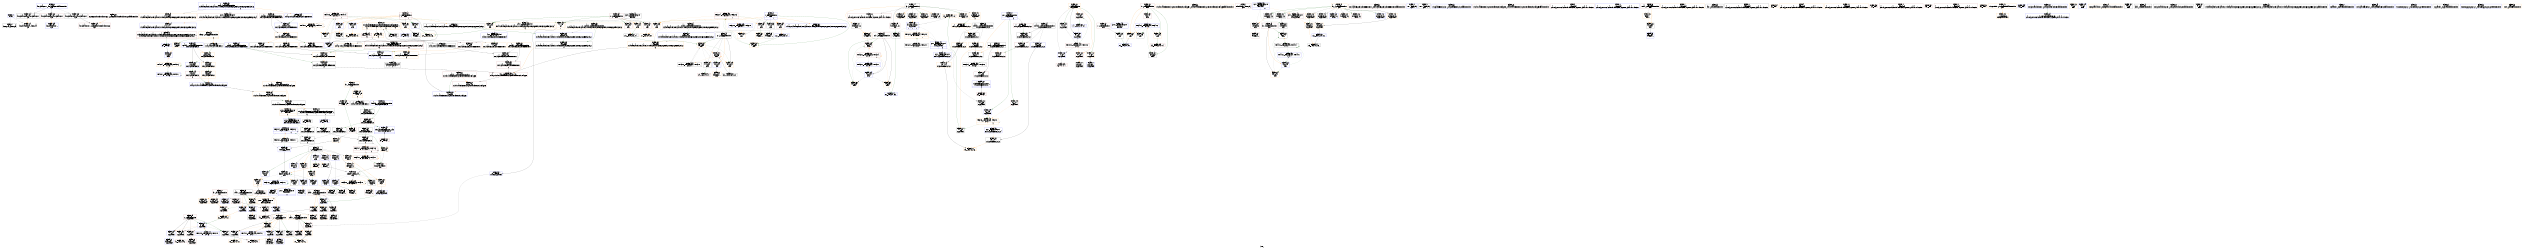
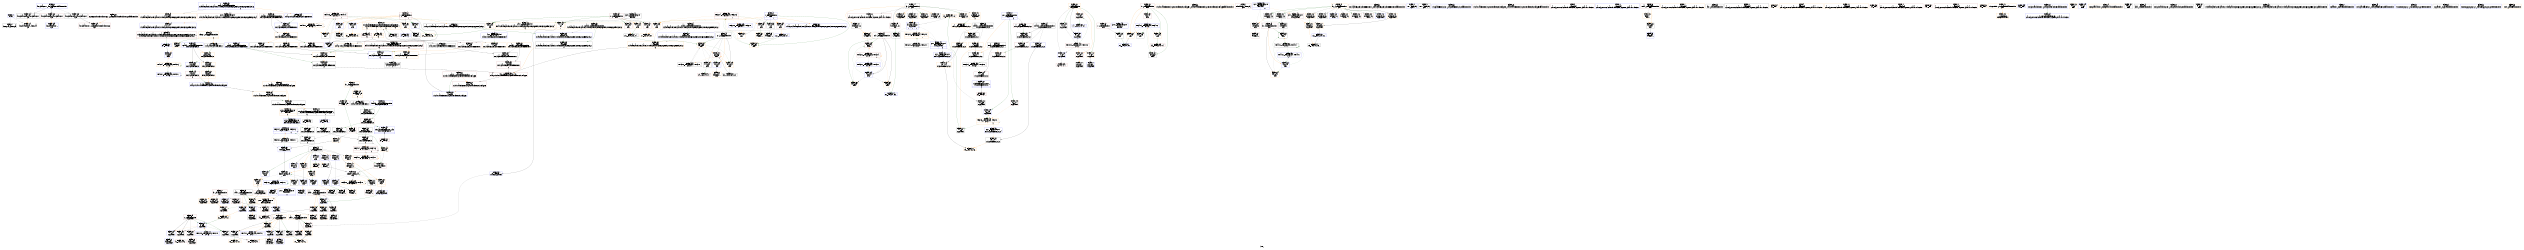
none -> (1368, 16)
(208, 75) -> (208, 75)
